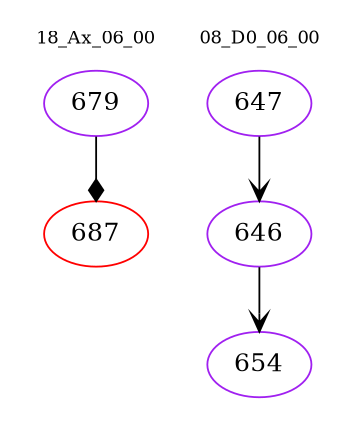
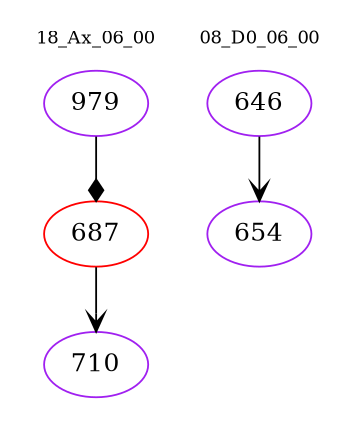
(96, 103) -> (96, 103)
(259, 103) -> none
none -> (96, 365)
